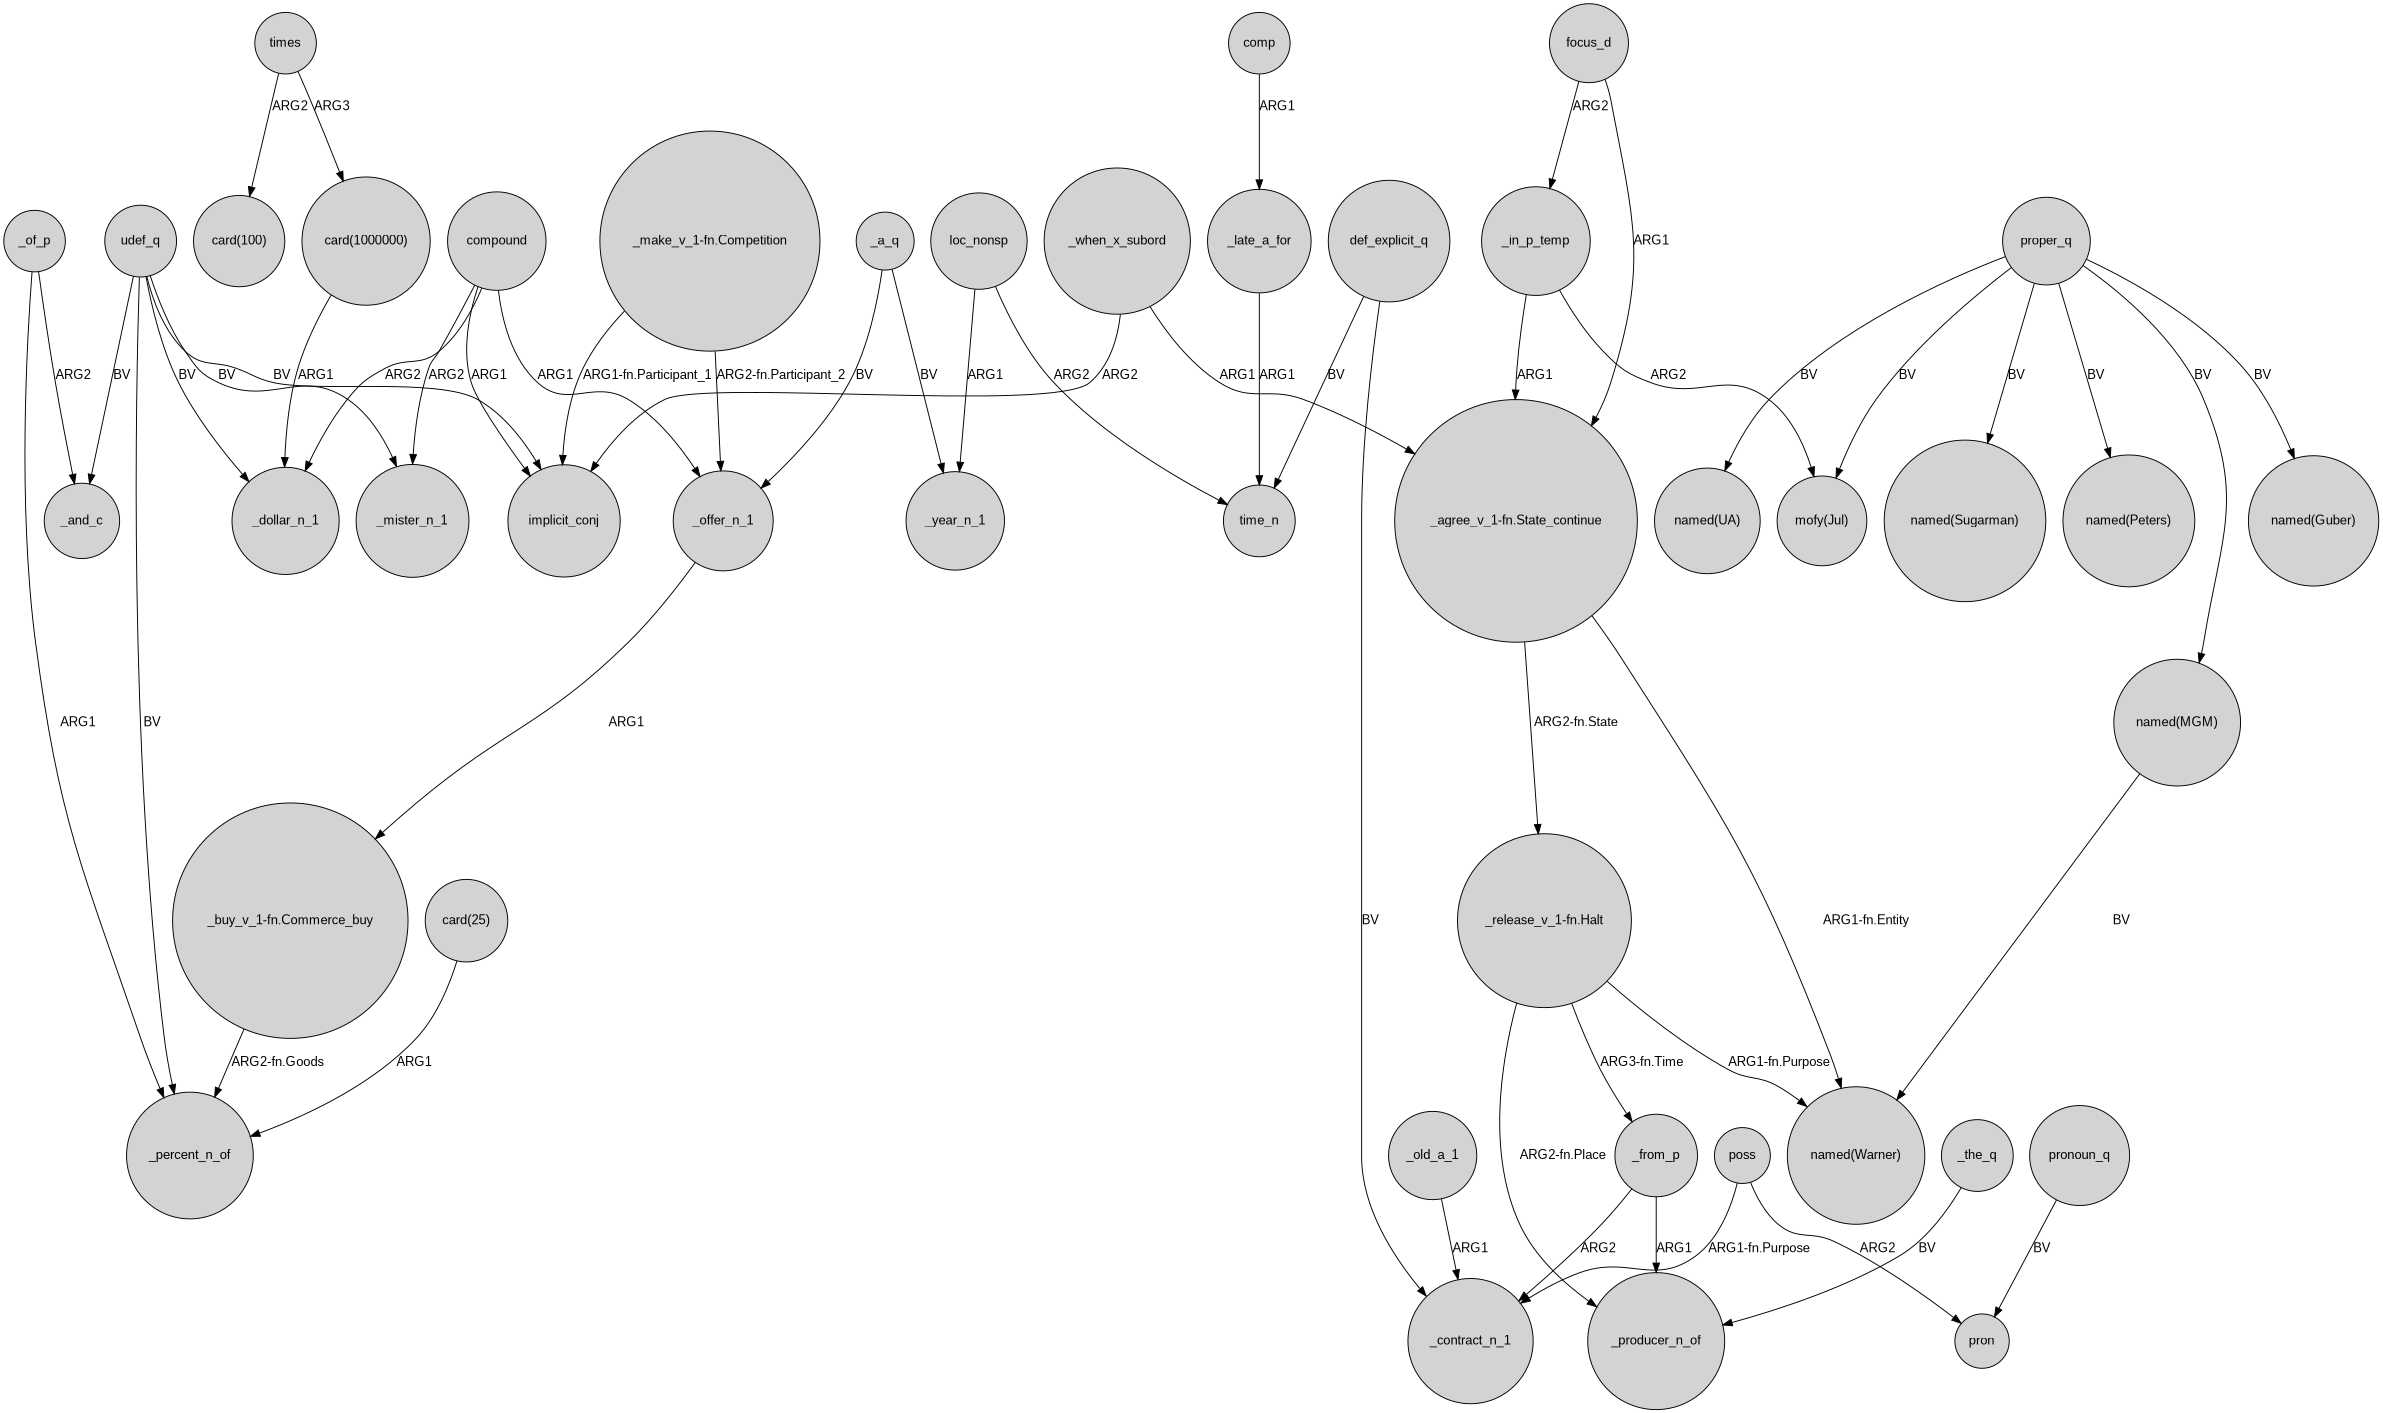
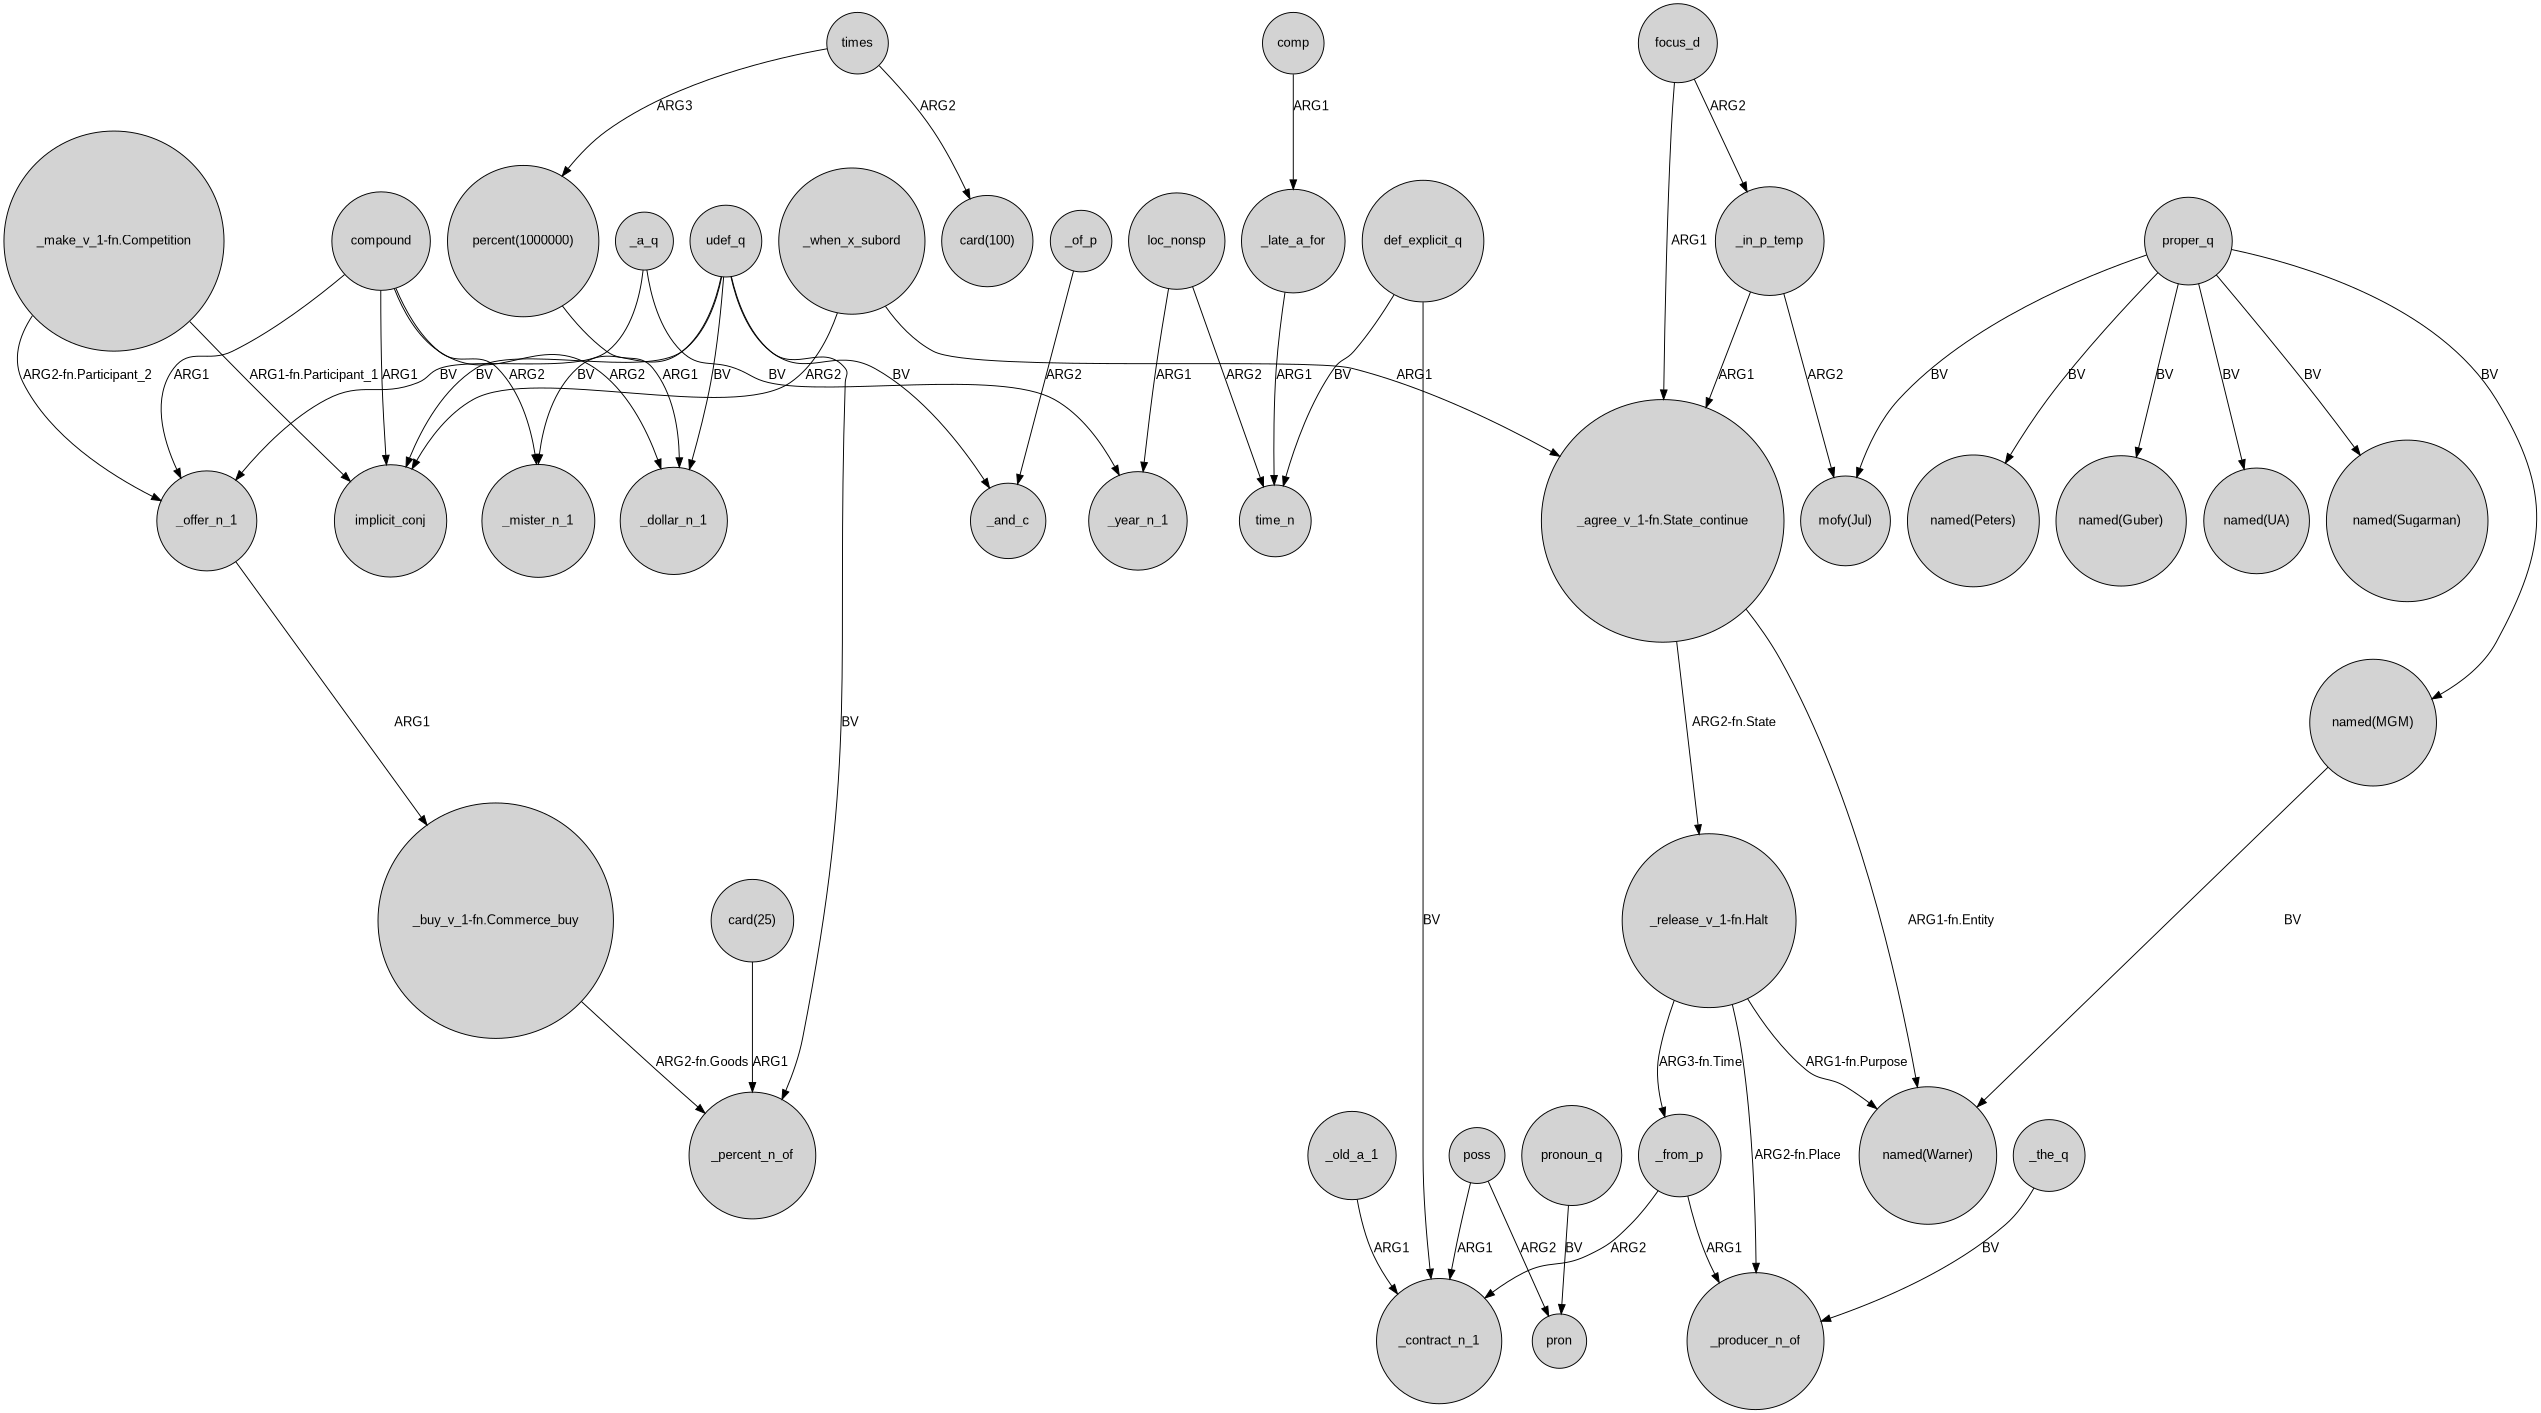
(366, 241) -> (523, 241)
(42, 689) -> none
(1759, 1249) -> (1475, 1249)
